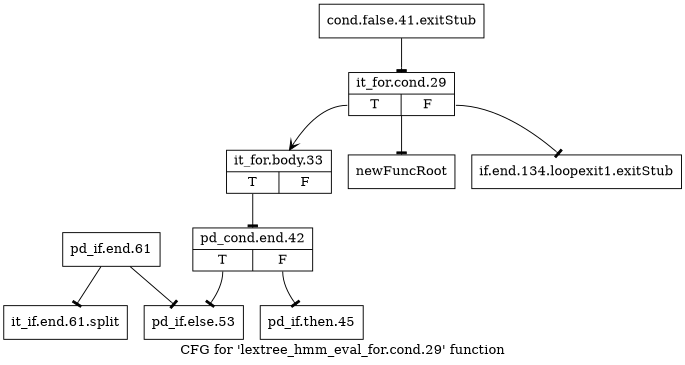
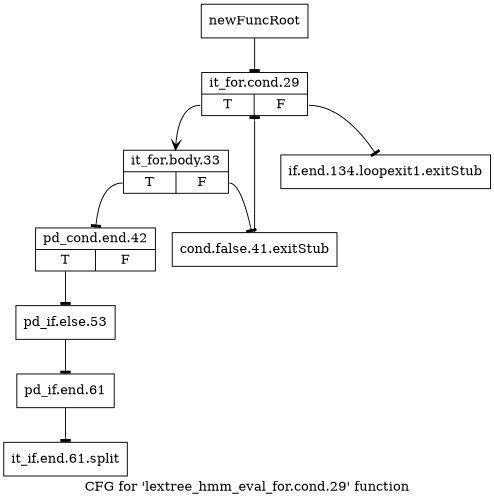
(402, 133) -> (255, 53)
none -> (244, 203)
(151, 284) -> (66, 354)
(312, 322) -> none
